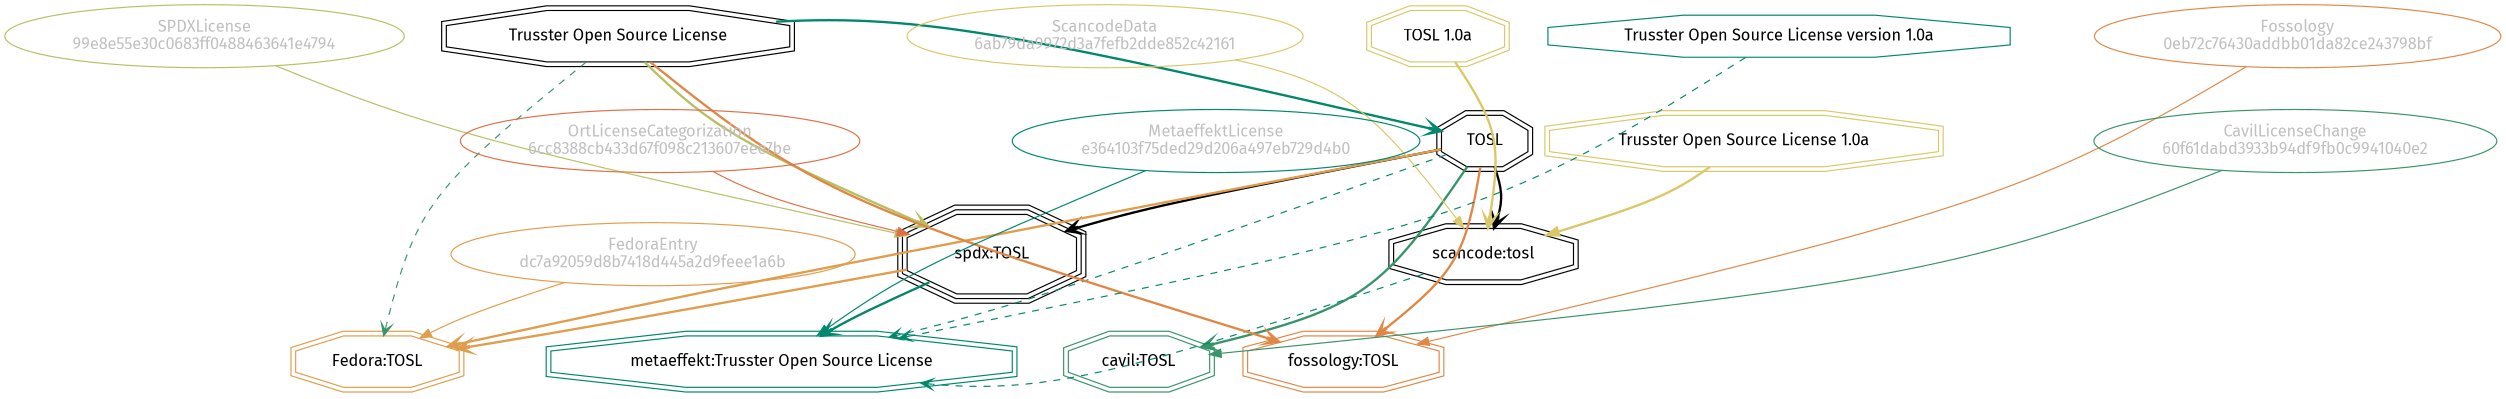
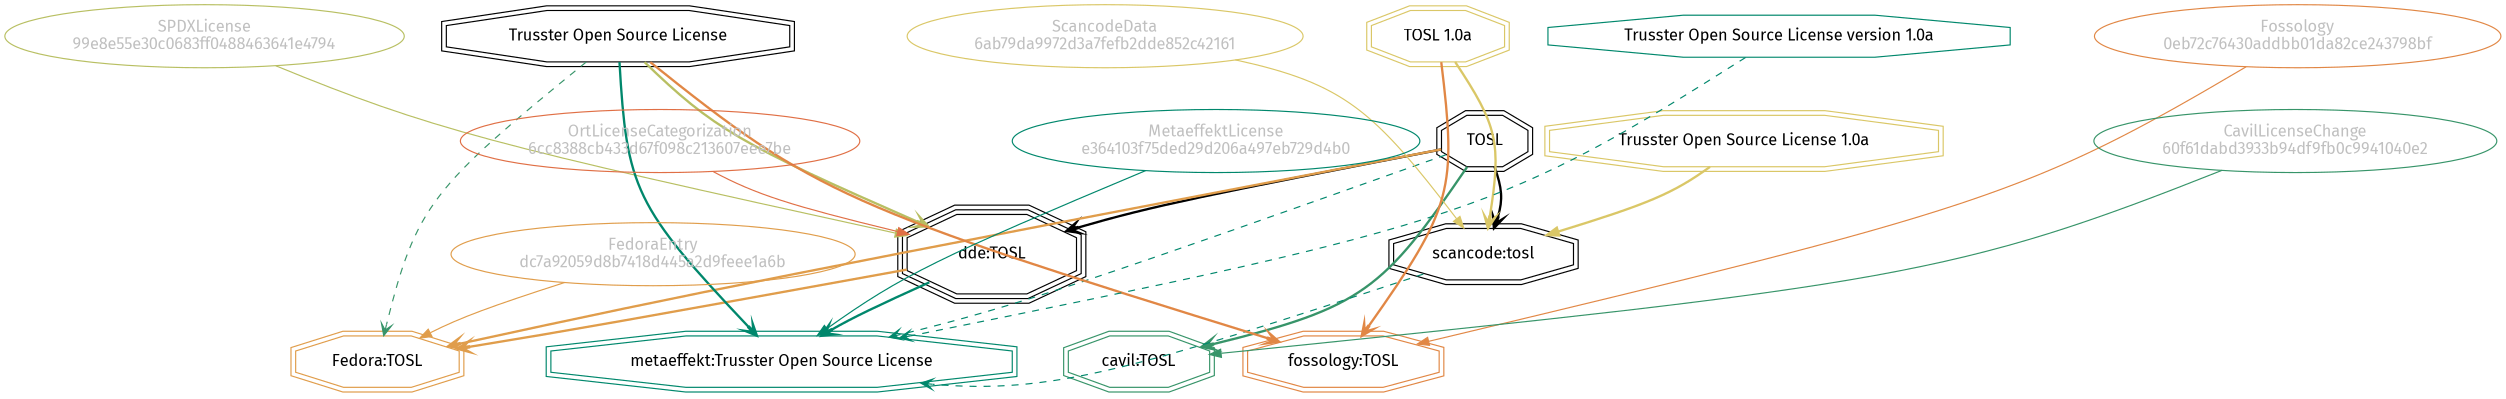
(1105, 56) -> (652, 210)
(992, 254) -> (992, 254)
(1454, 260) -> (1445, 183)
